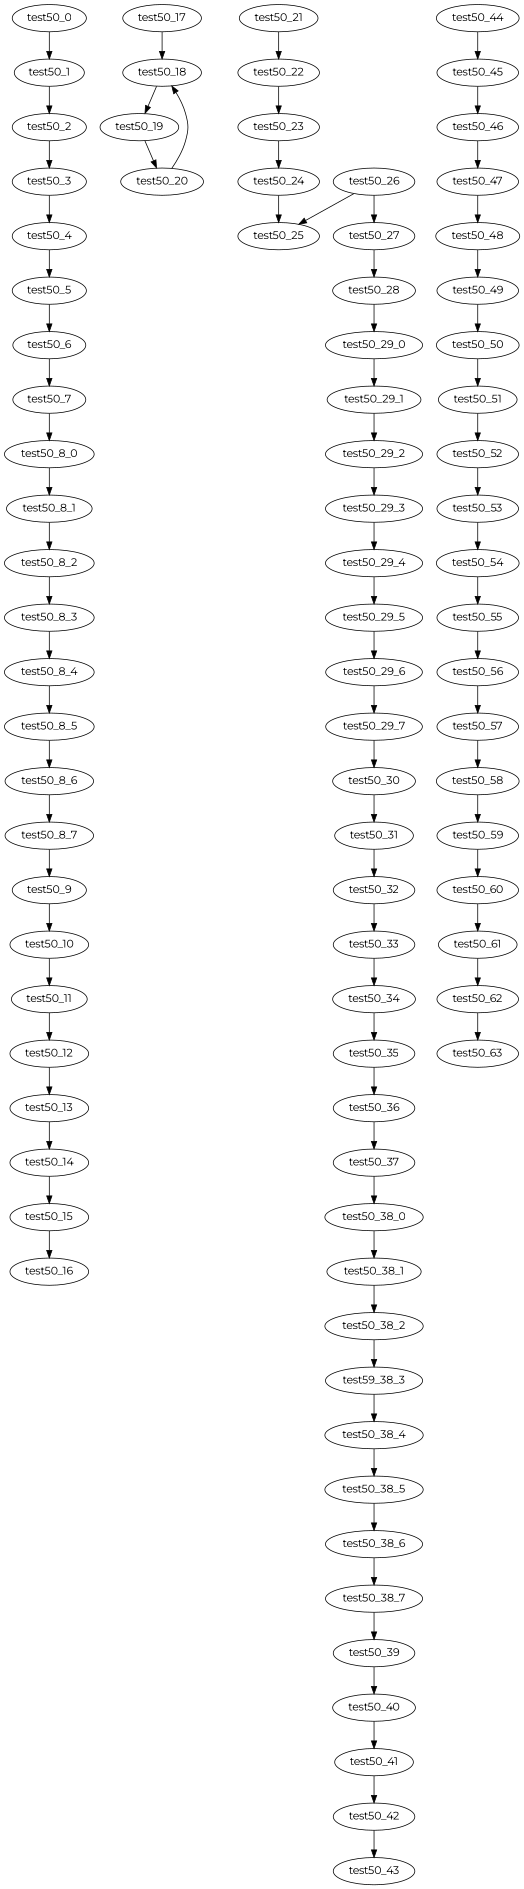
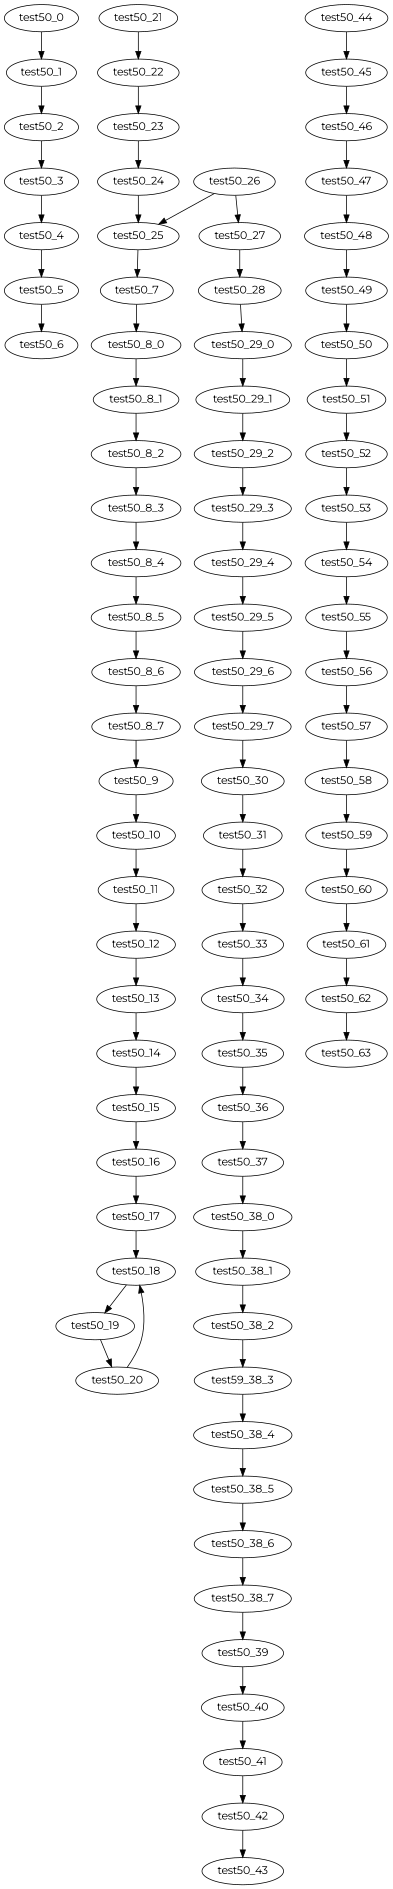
(49, 369) -> (138, 260)
none -> (136, 1186)
